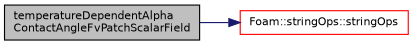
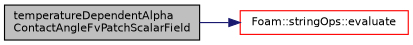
(324, 23) -> (324, 23)
